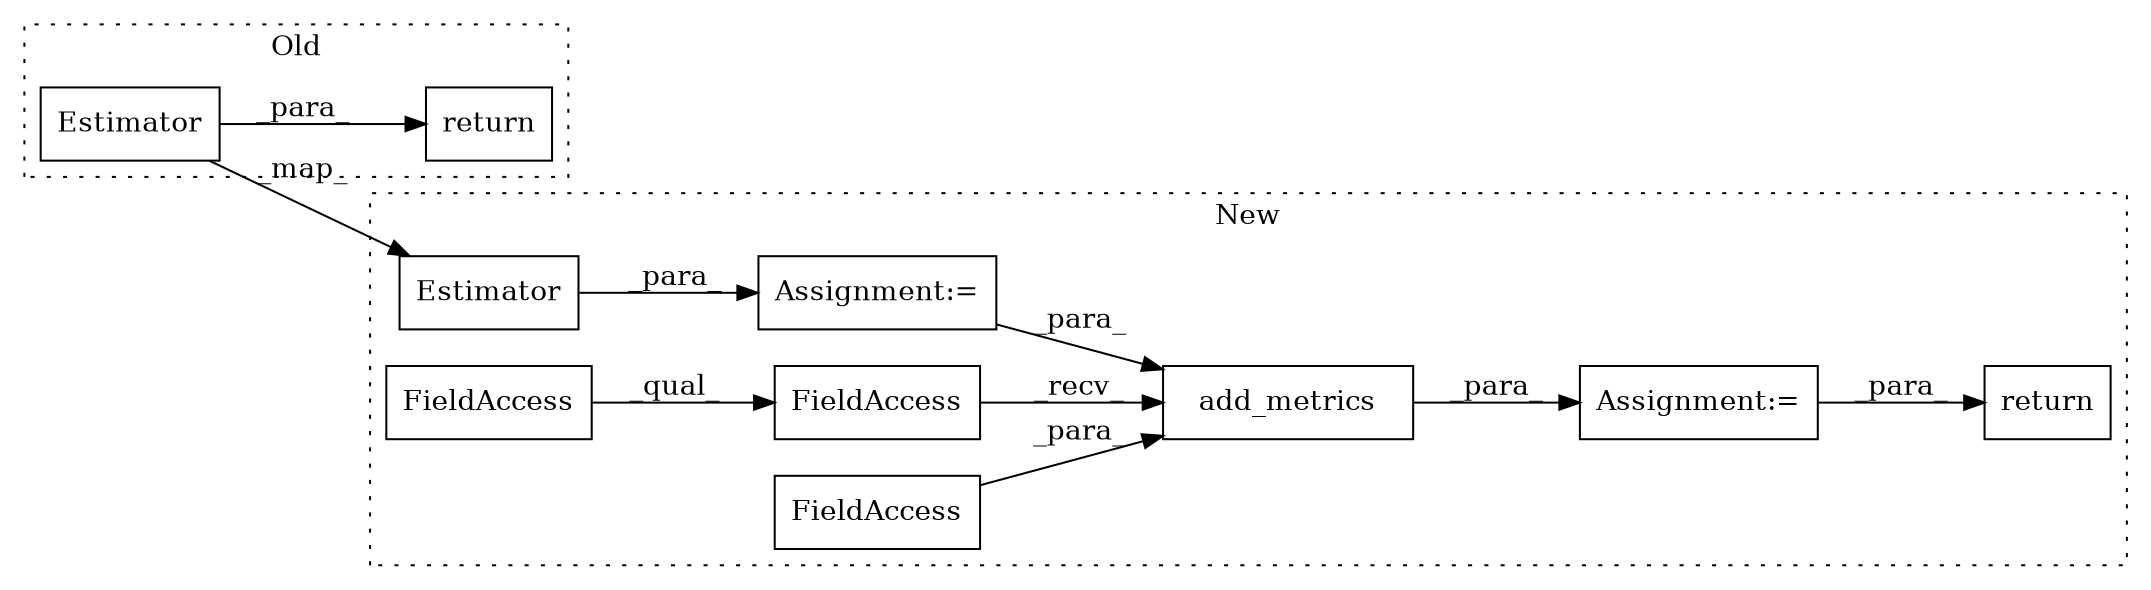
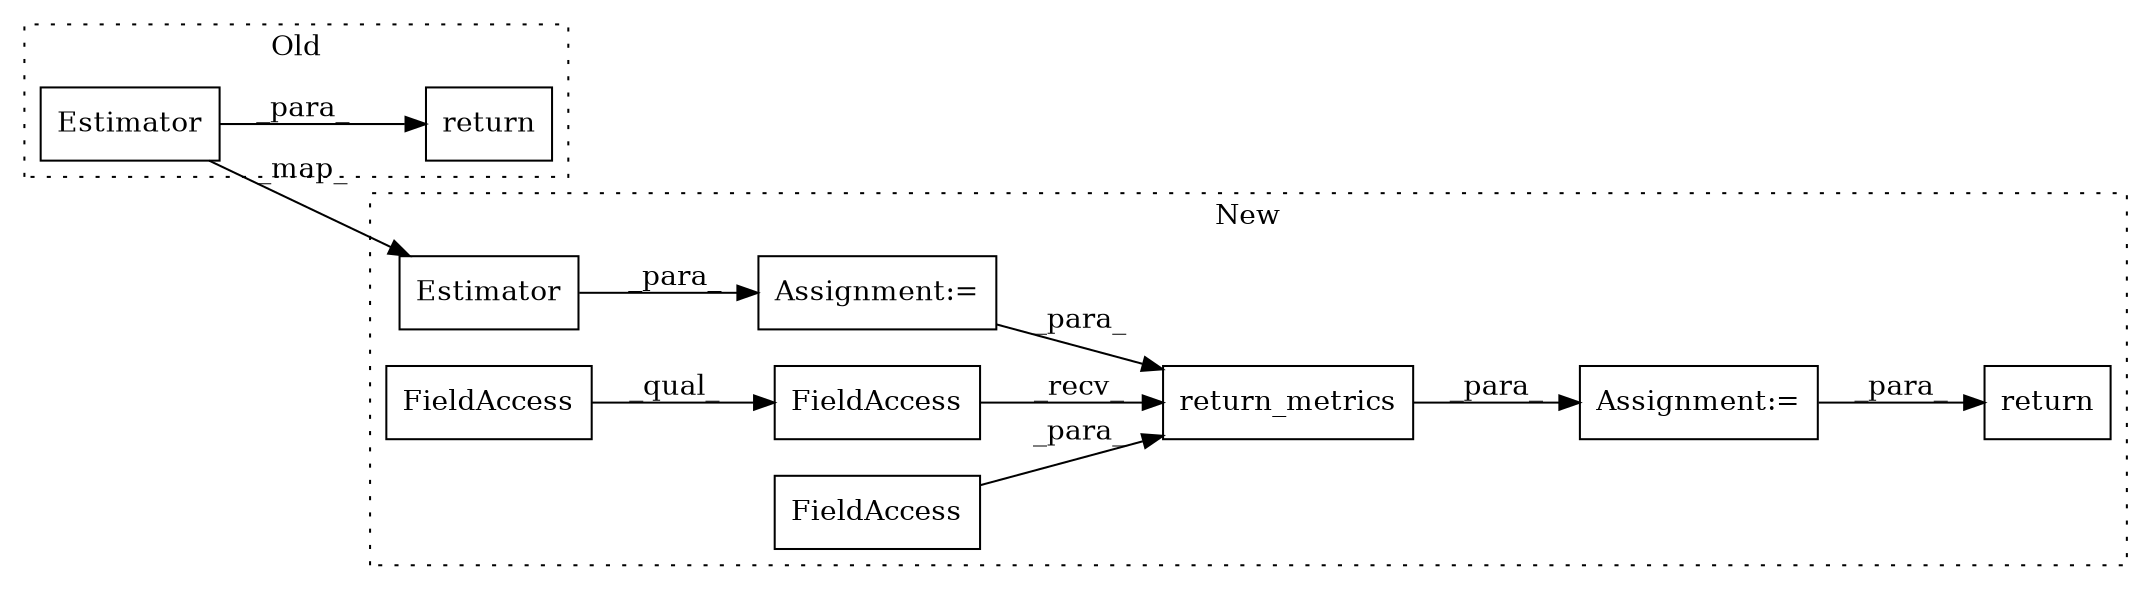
(1288, 403) -> (1288, 403)
